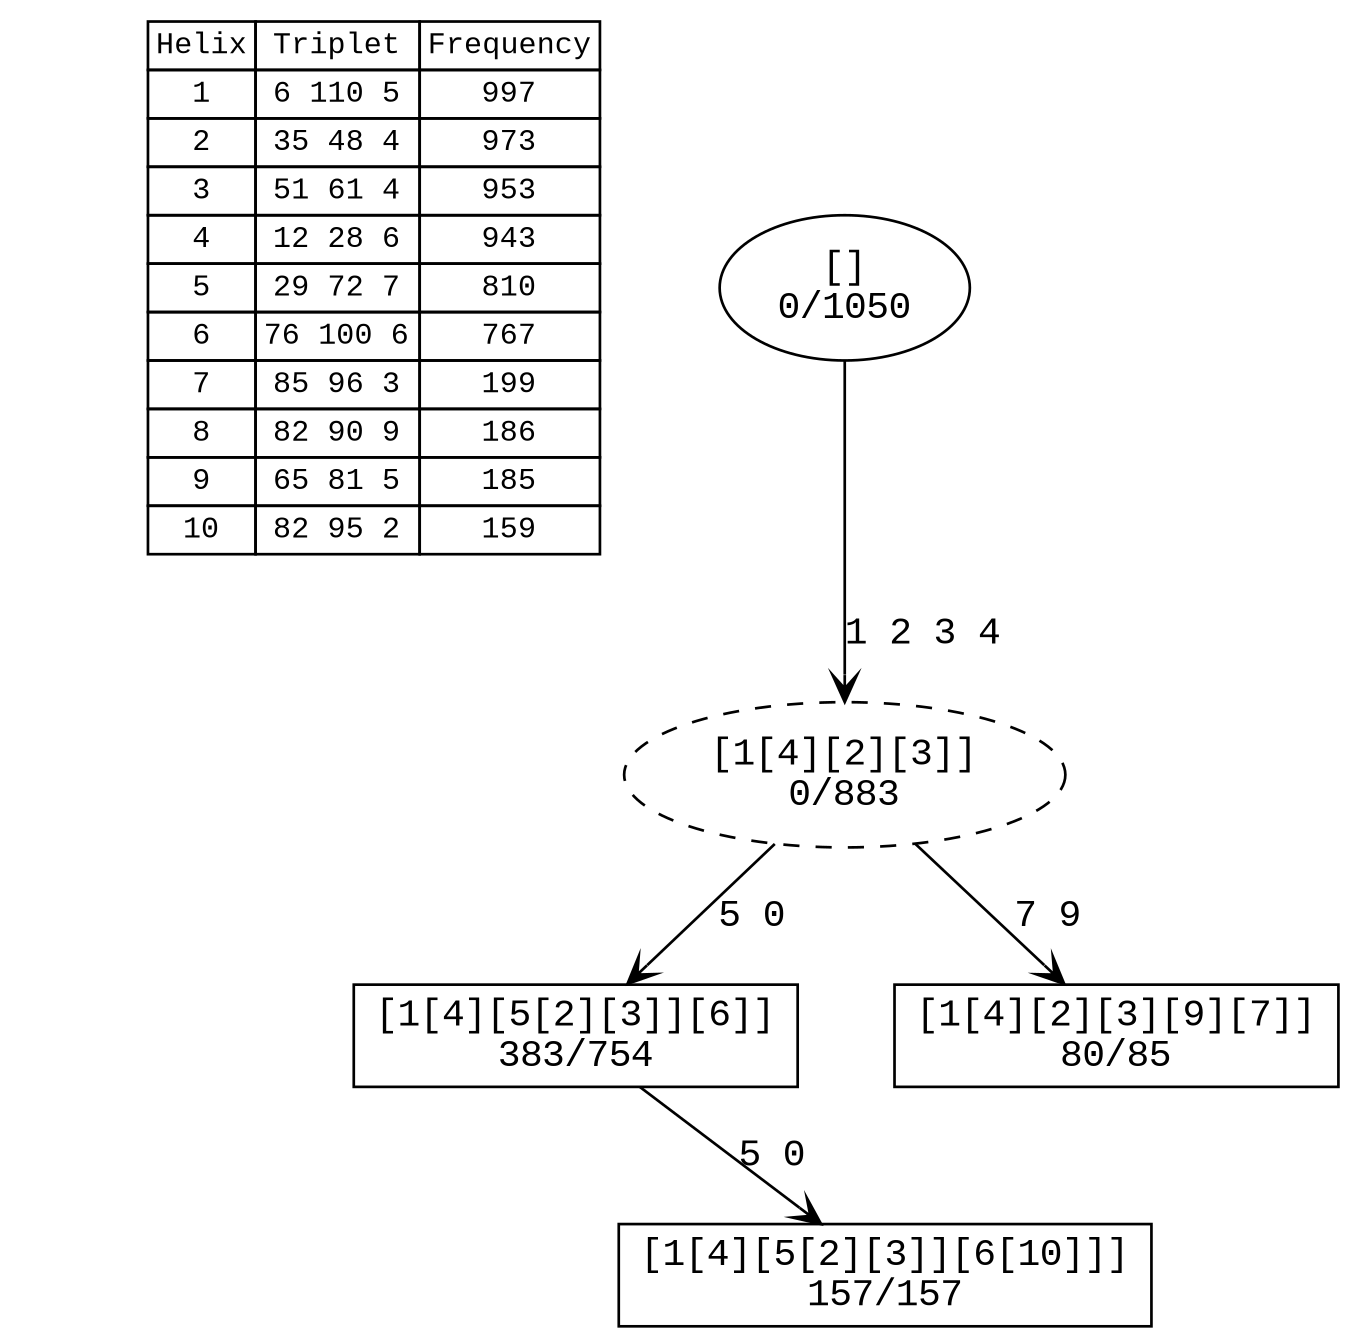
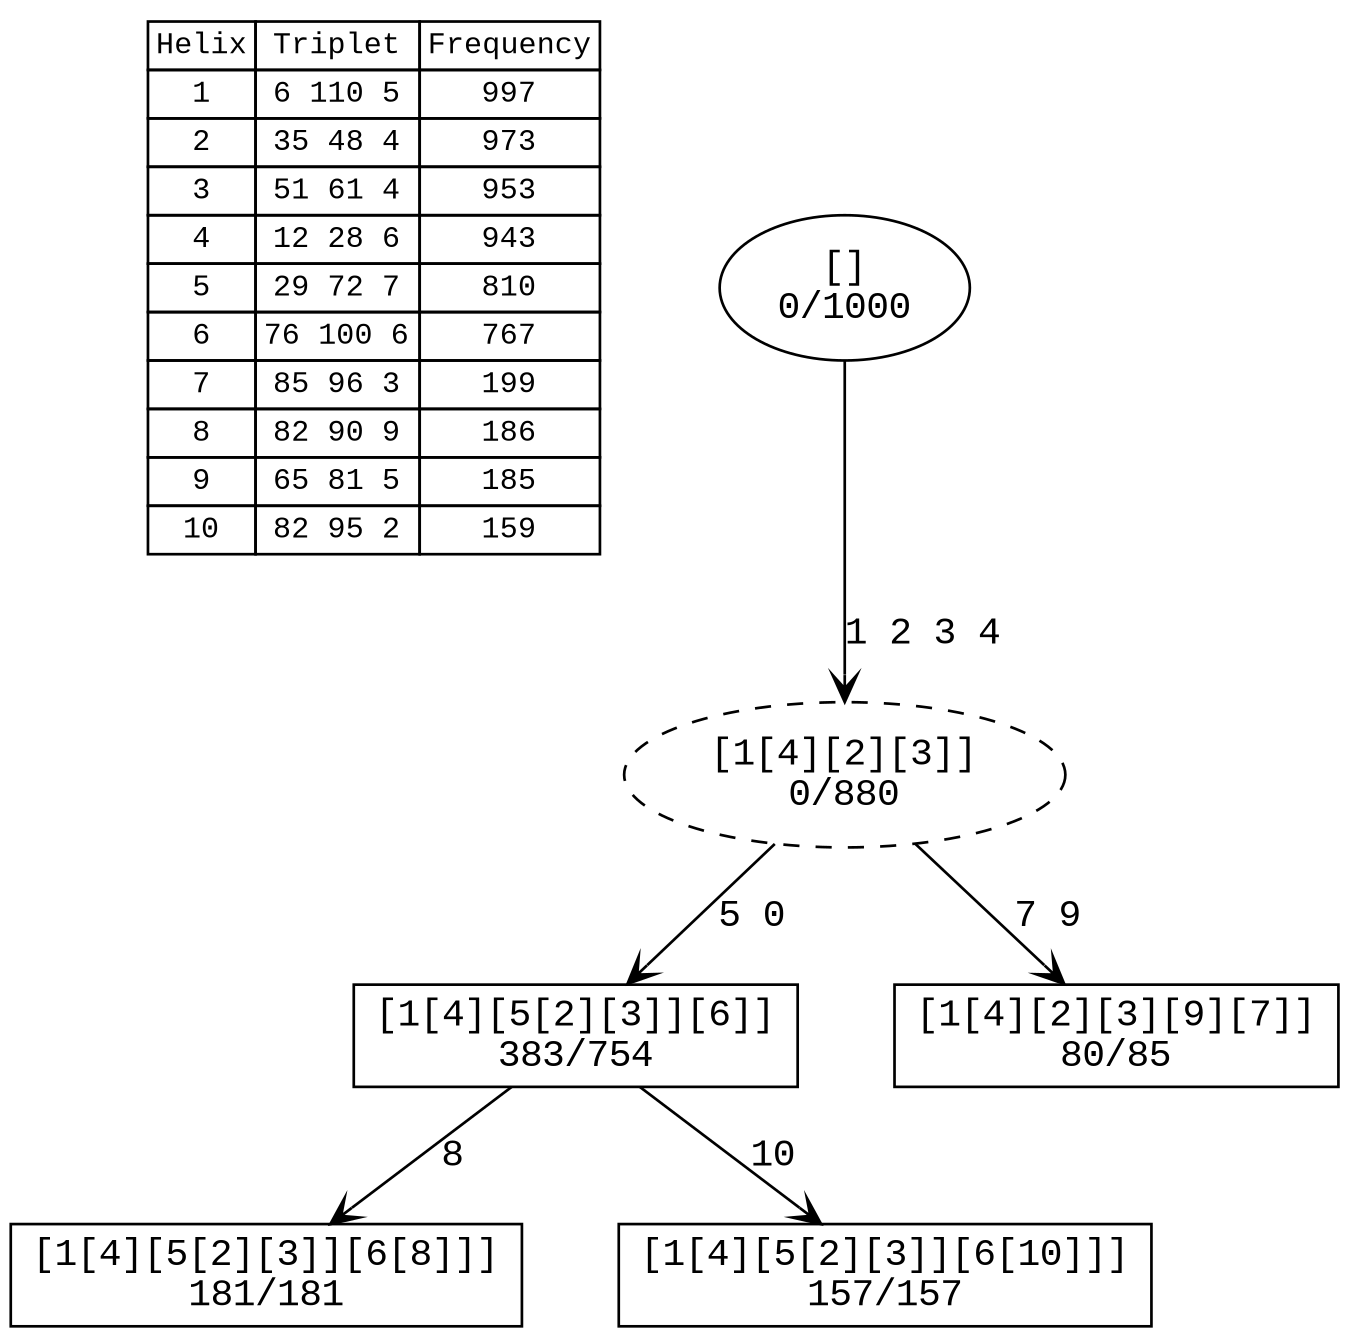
(845, 288) -> (845, 288)
(845, 775) -> (845, 775)
(784, 1155) -> (784, 1155)
none -> (266, 1275)
